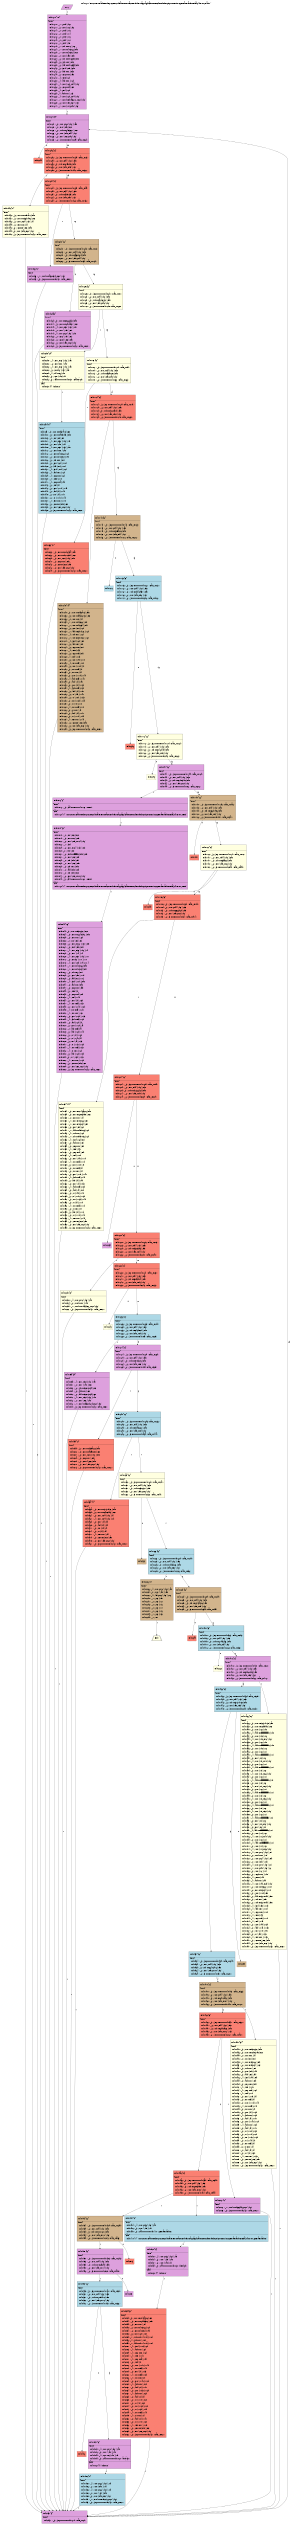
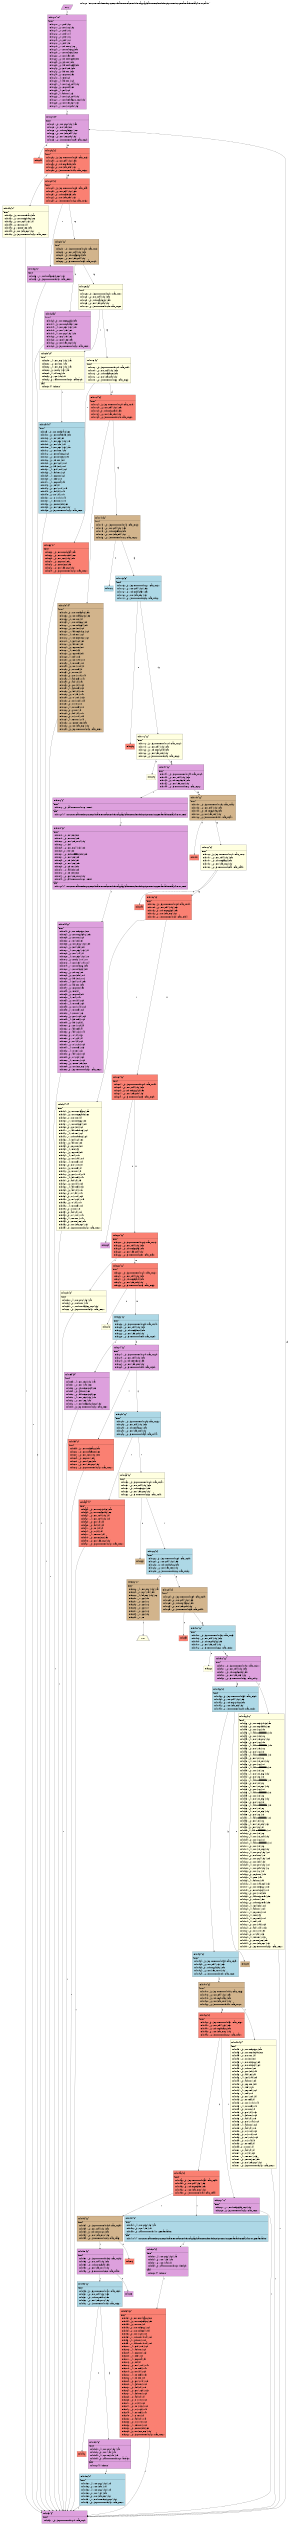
(157, 1638) -> (143, 1638)
